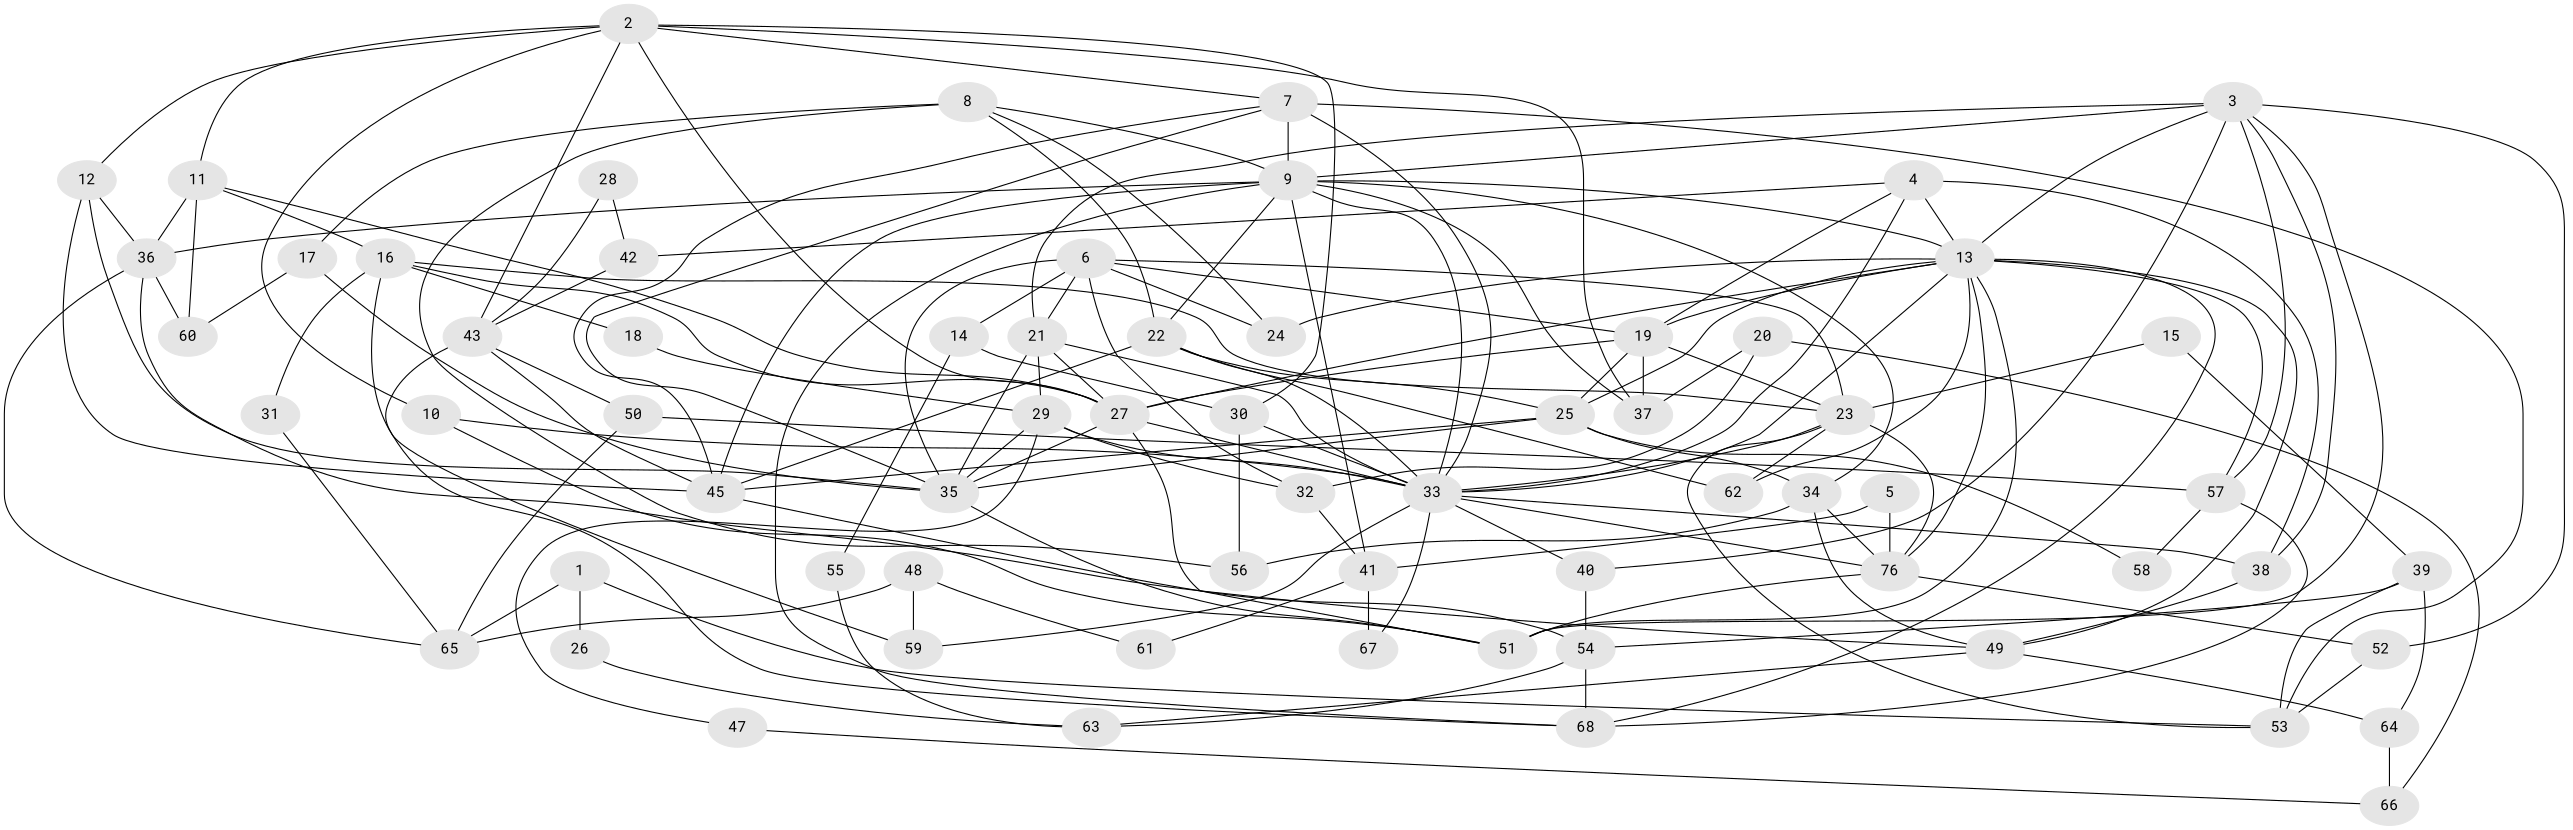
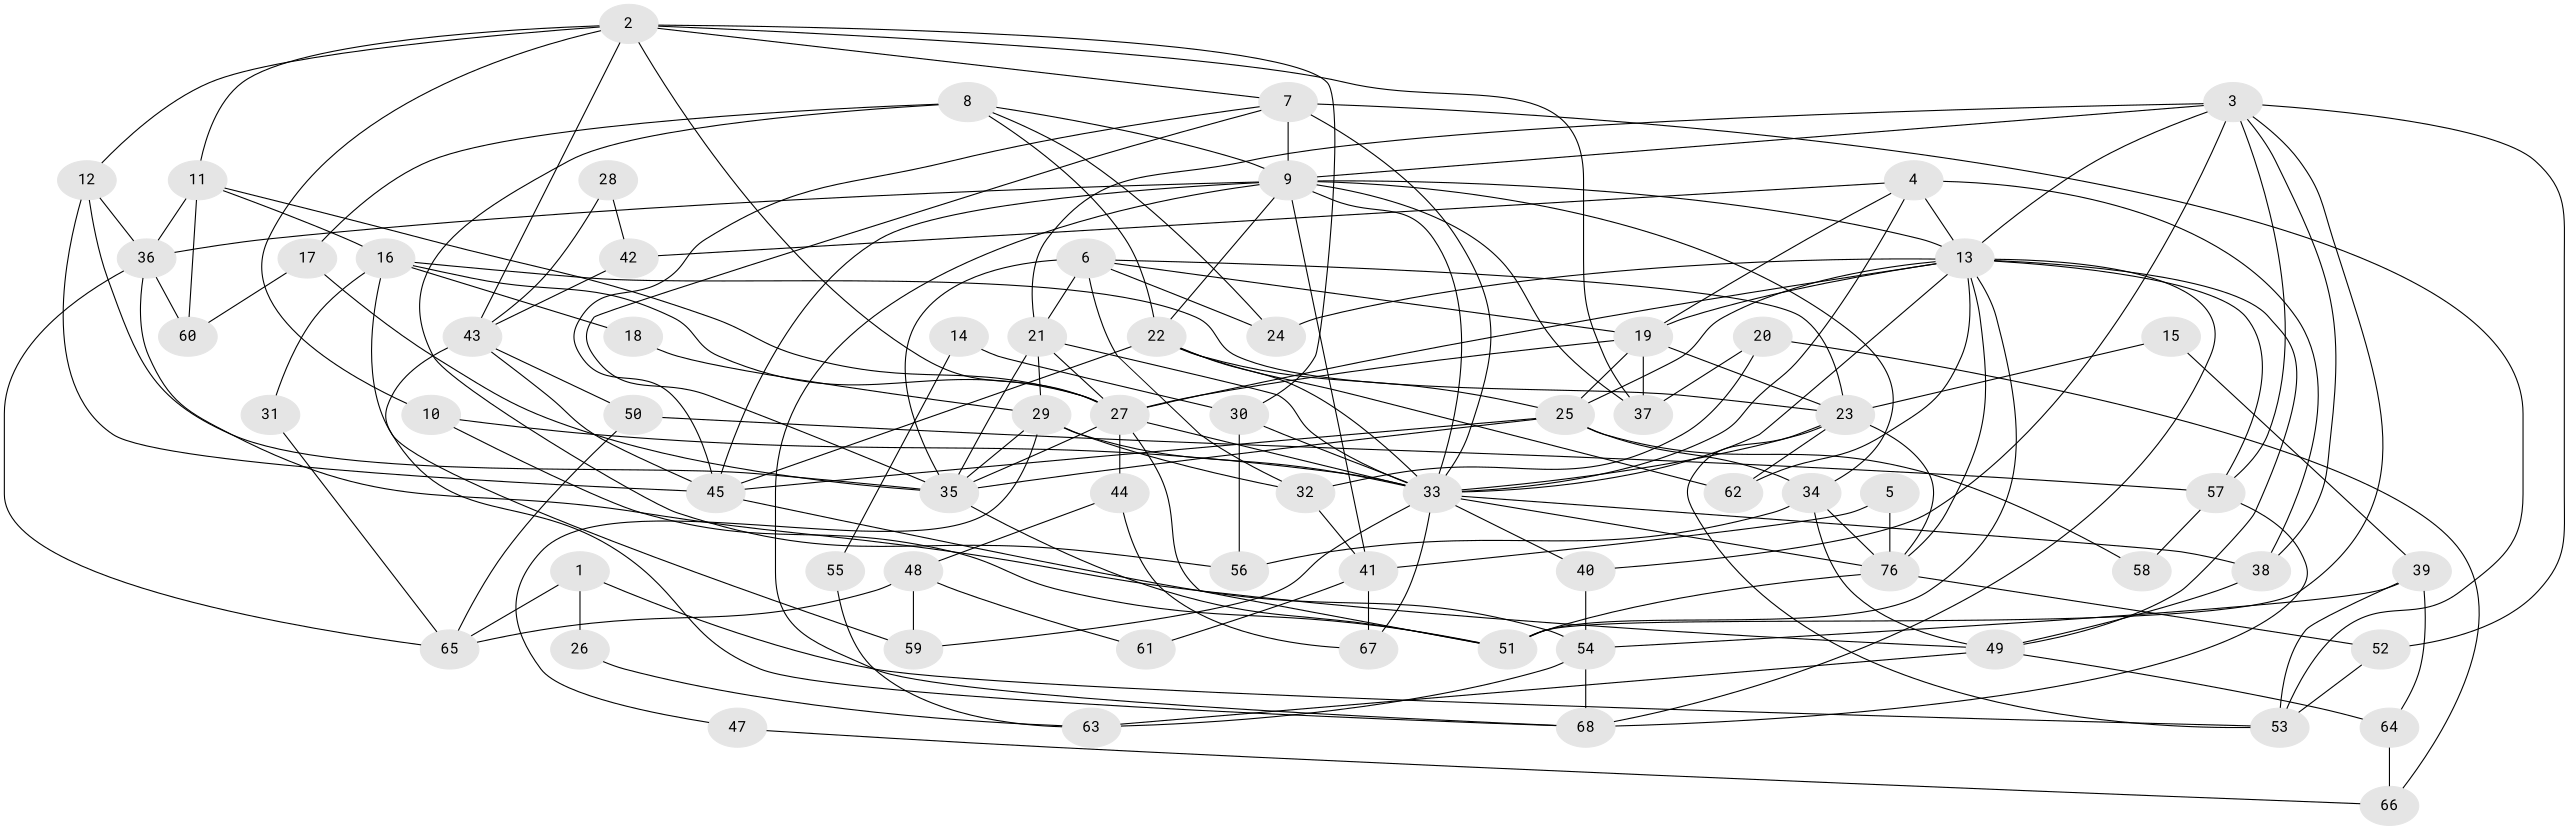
(1023, 298) -> none
none -> (1120, 493)
